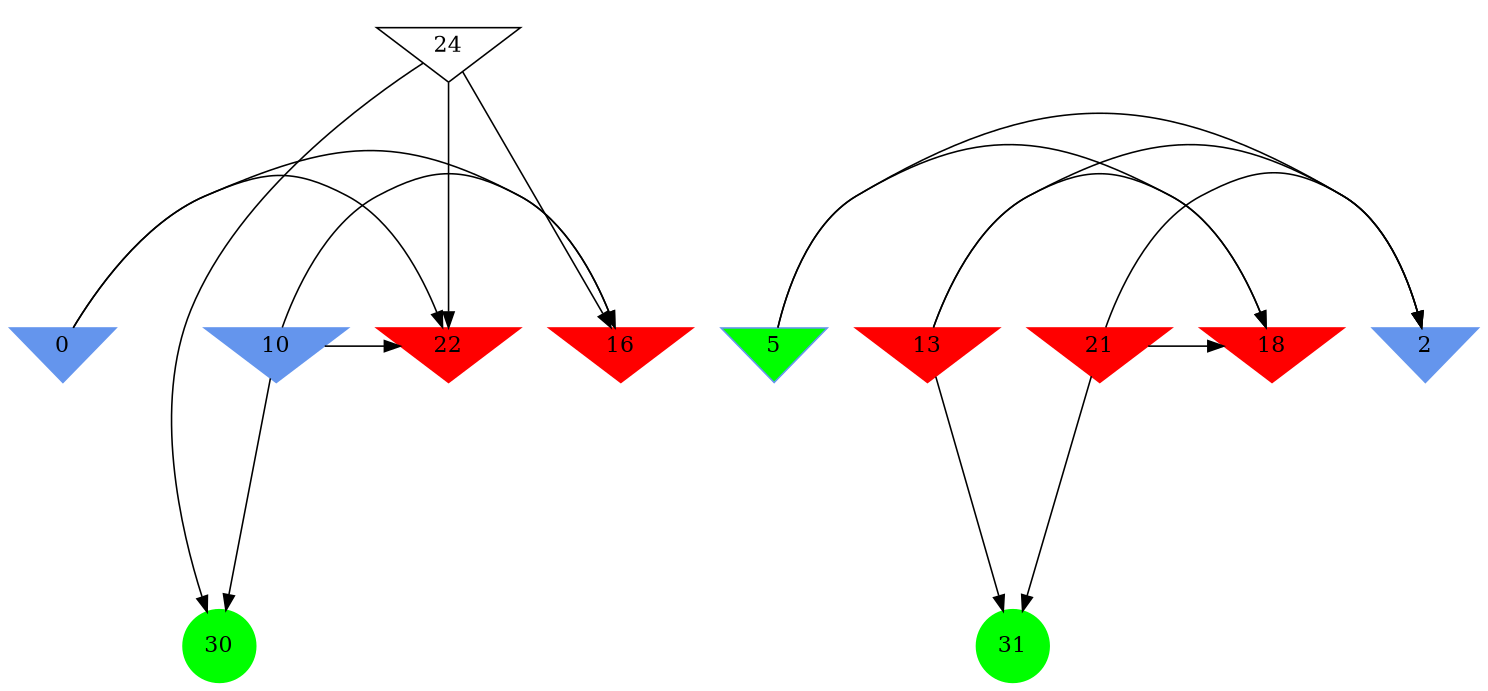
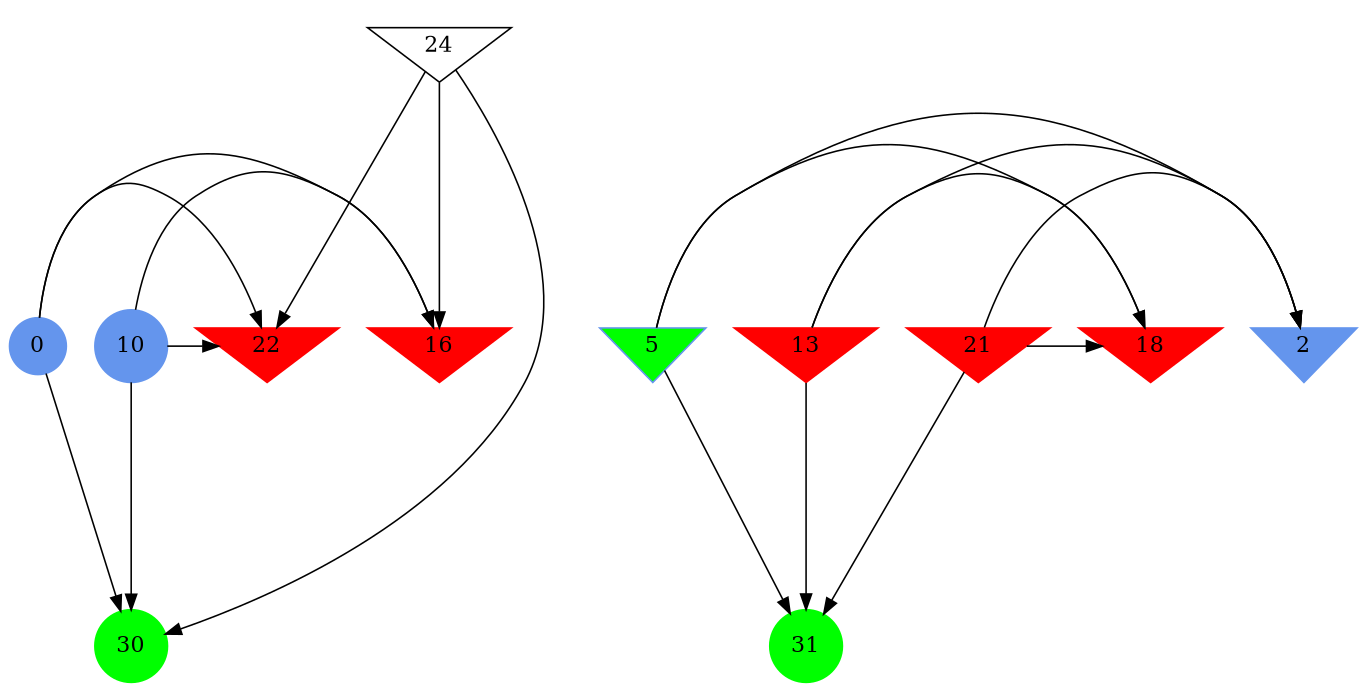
(63, 346) -> (38, 346)
(276, 346) -> (131, 346)
none -> (81, 485)
none -> (724, 485)
